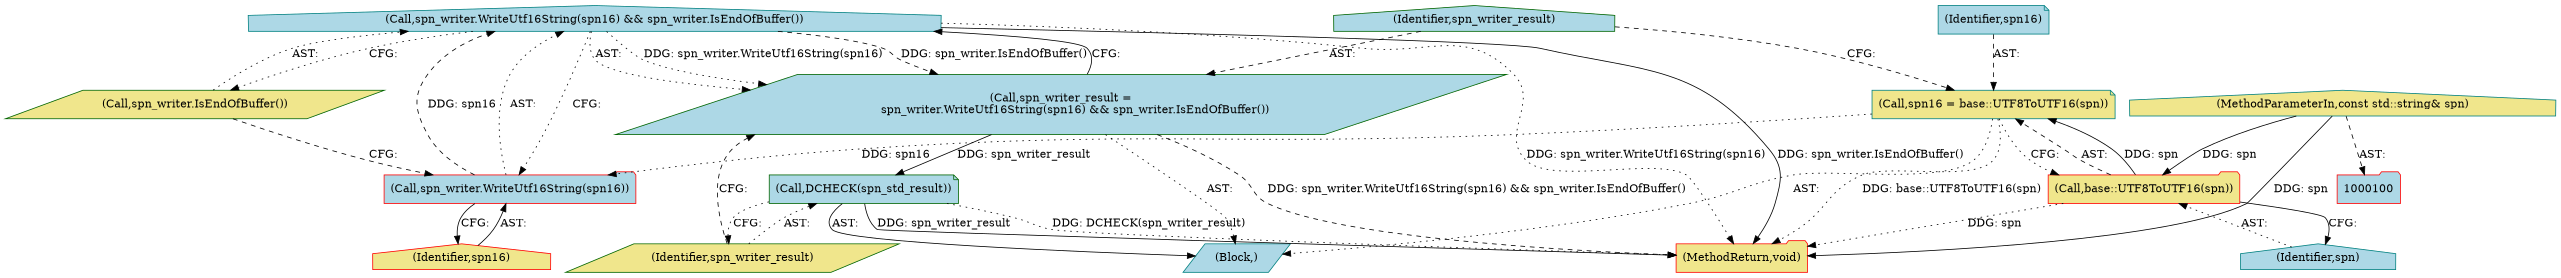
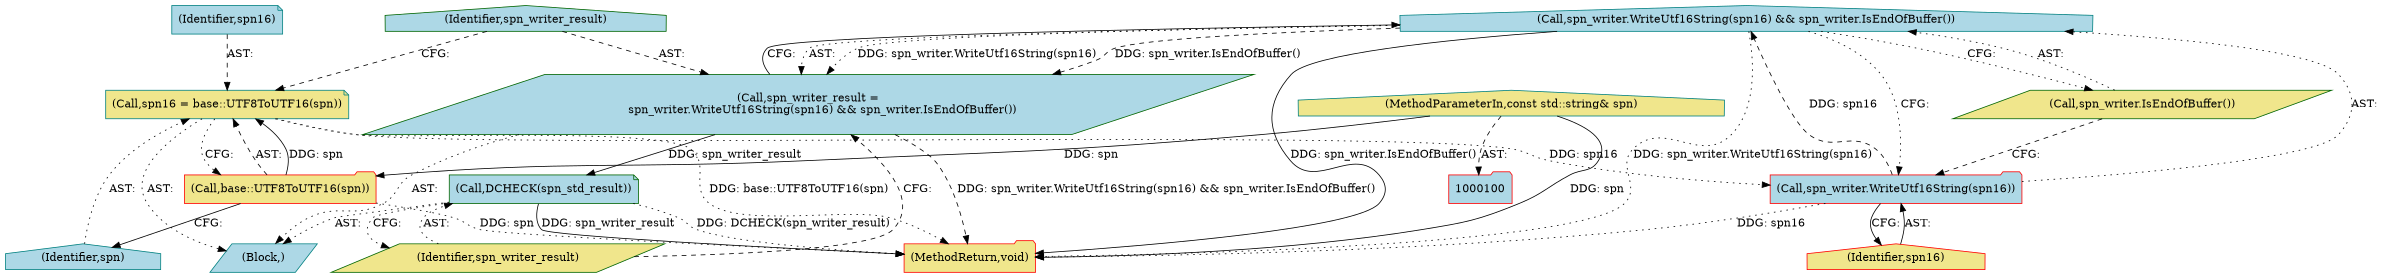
(2239, 227) -> (115, 169)
none -> (1436, 245)
(993, 247) -> (347, 216)
